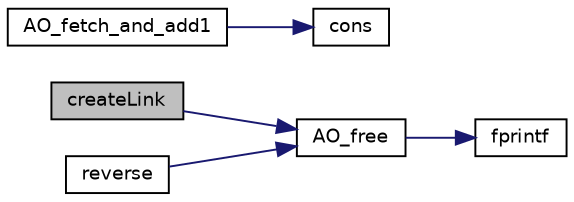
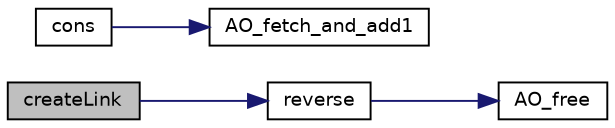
(261, 27) -> (151, 27)
(230, 119) -> (194, 101)
(521, 138) -> none
